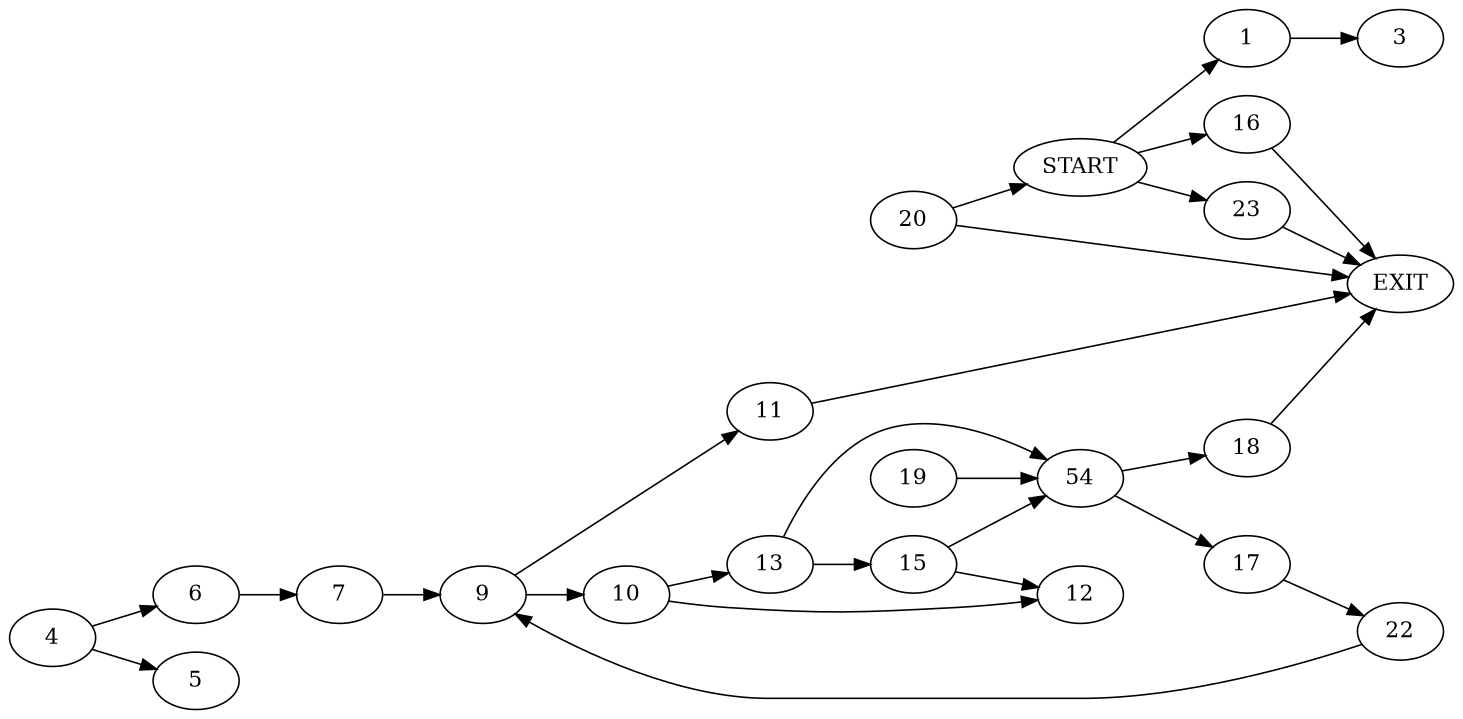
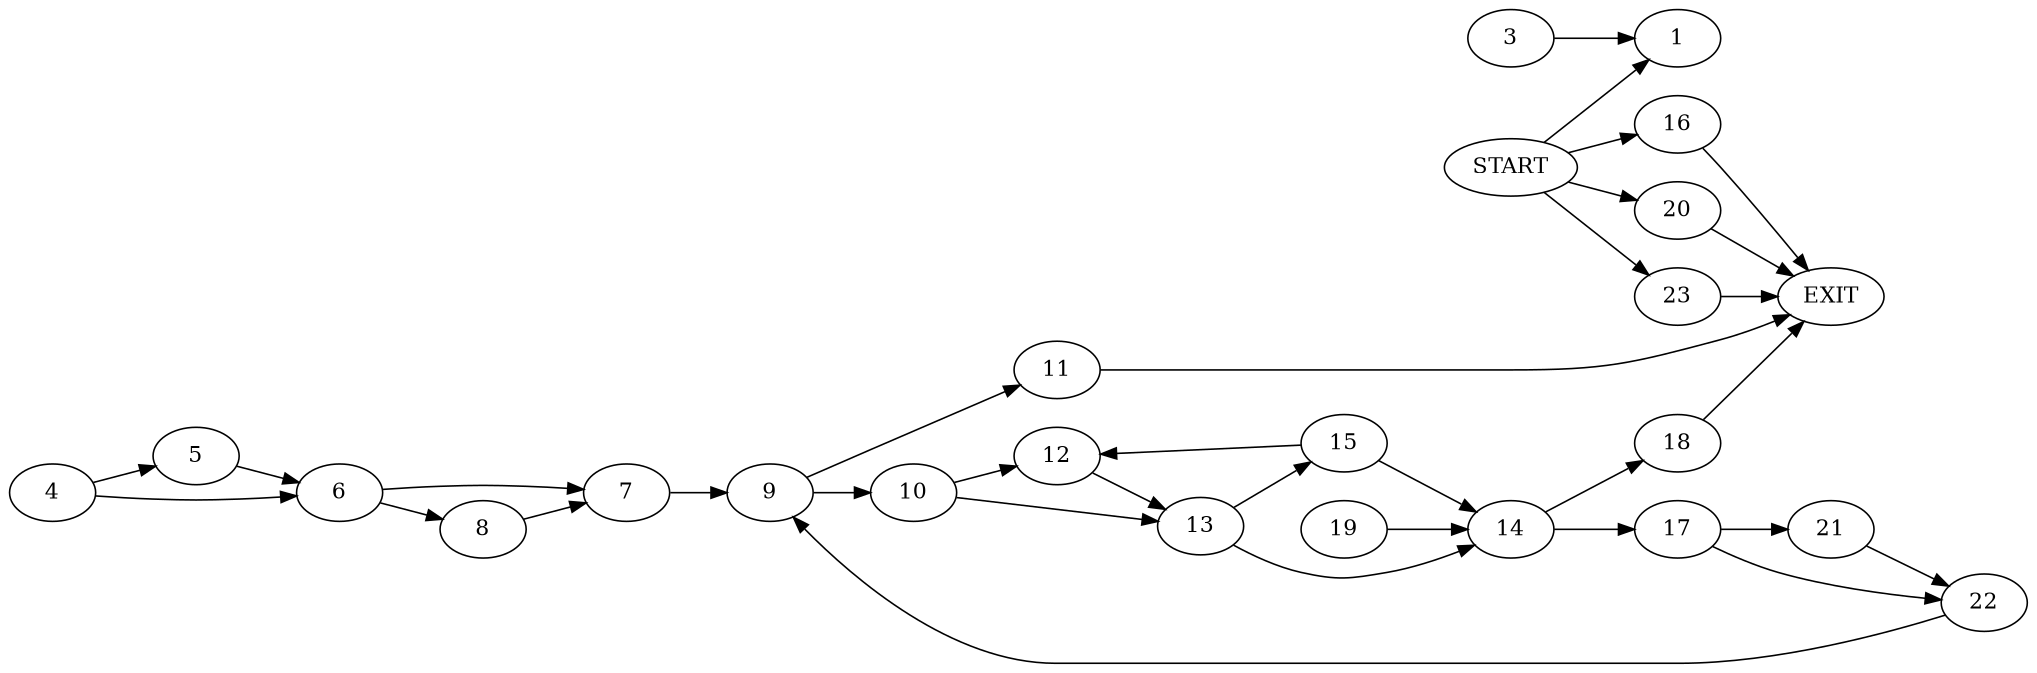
(1316, 38) -> (1586, 38)
(982, 199) -> (1595, 189)
none -> (260, 472)
(1080, 478) -> (1511, 529)
none -> (1122, 487)
none -> (483, 529)
none -> (1831, 529)
